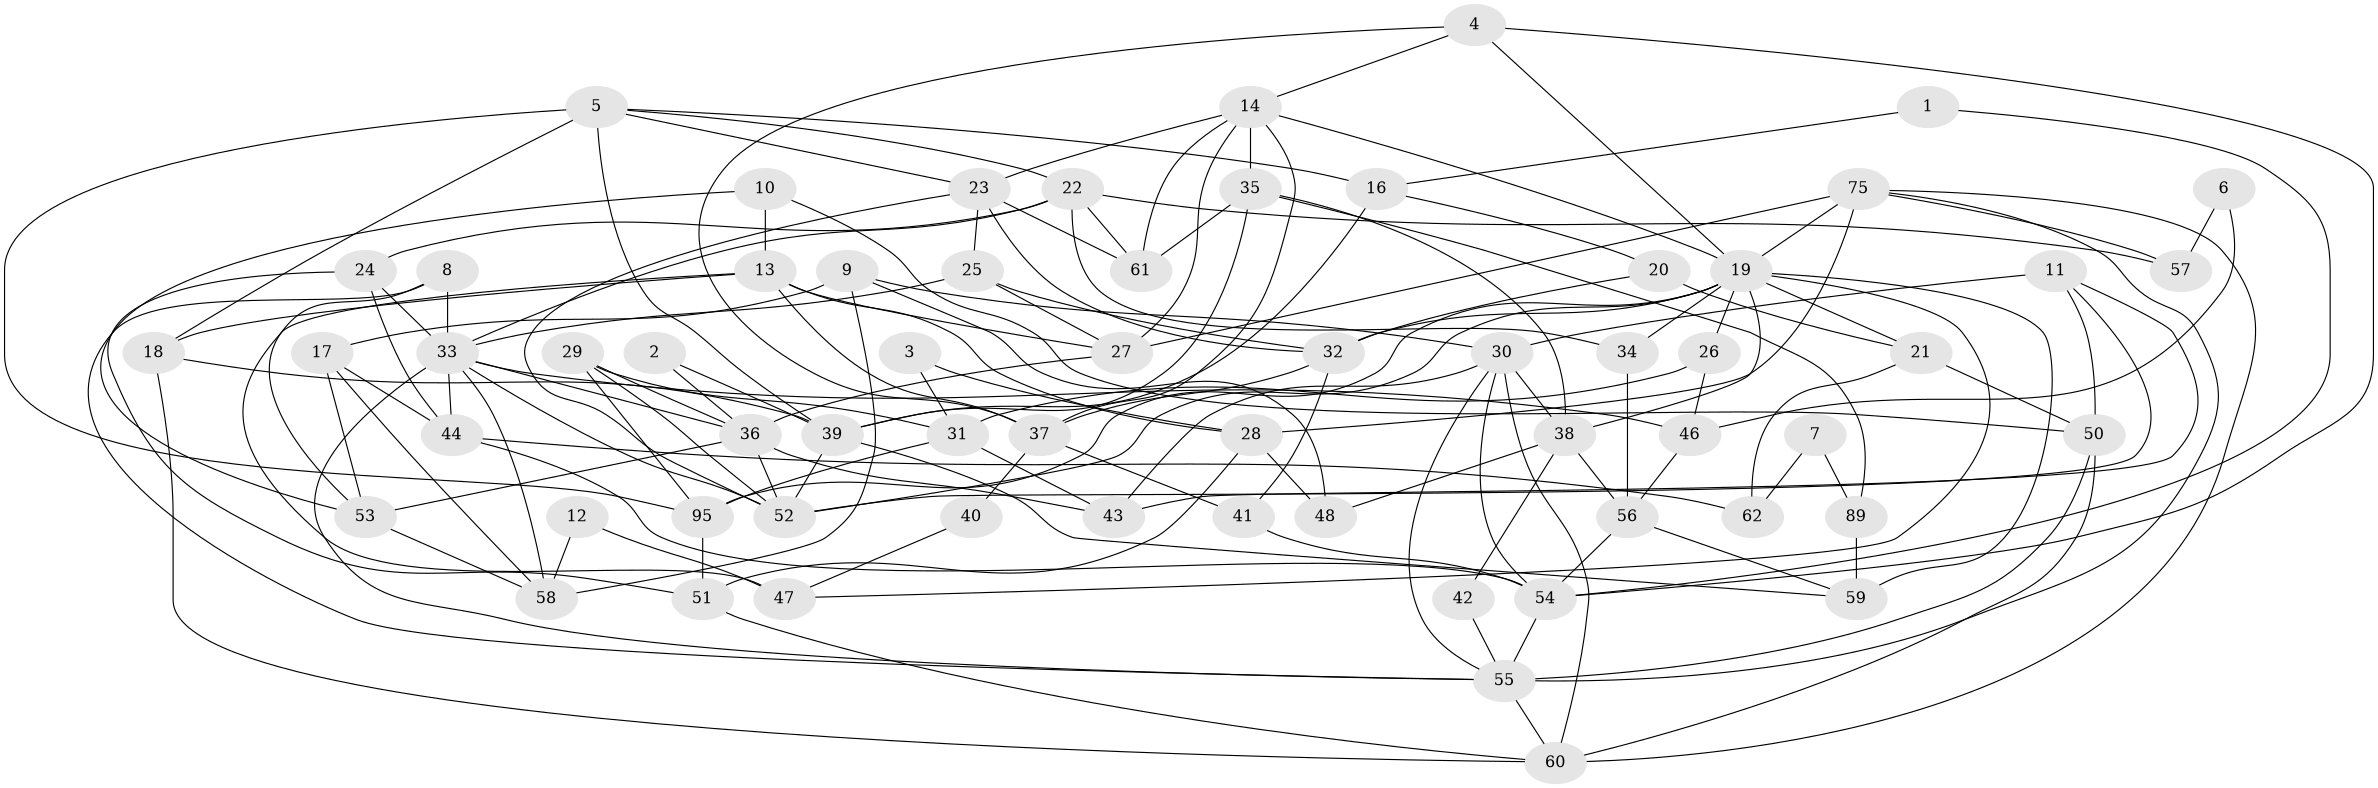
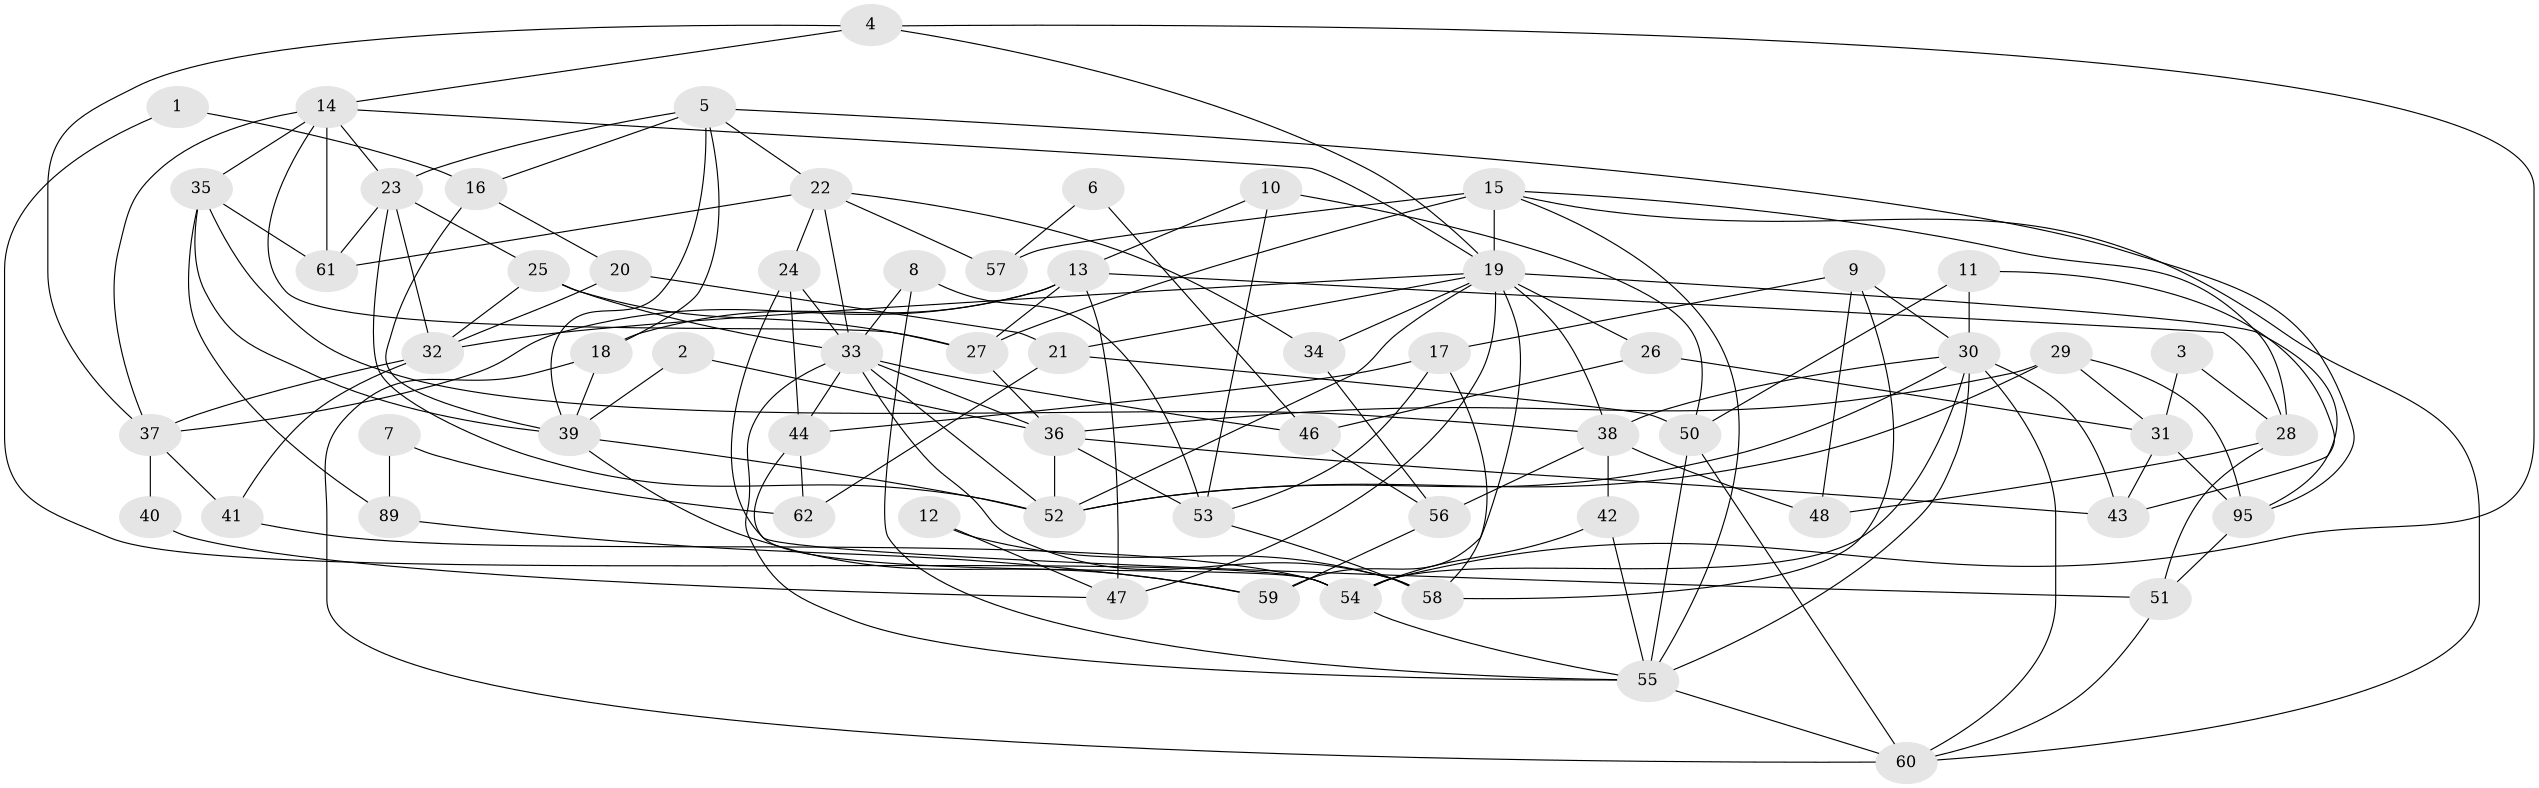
(1859, 189) -> (1494, 189)
(1573, 491) -> (1656, 471)
(1588, 557) -> (1478, 557)
